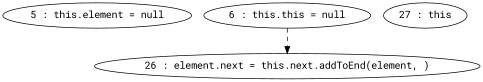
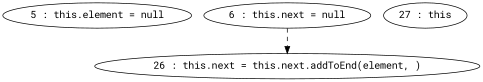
(287, 15) -> (287, 15)
(287, 66) -> (287, 66)
